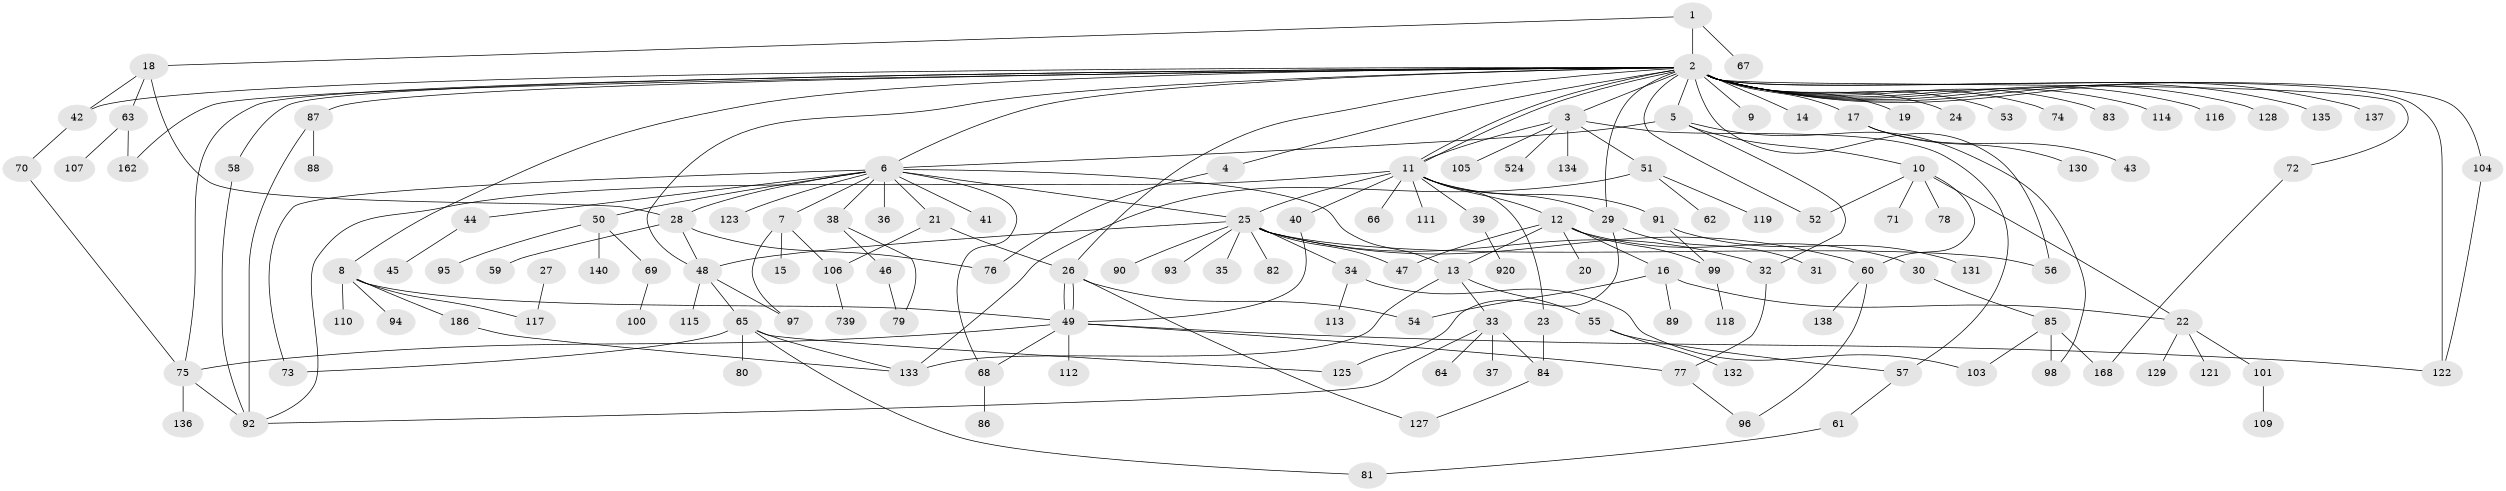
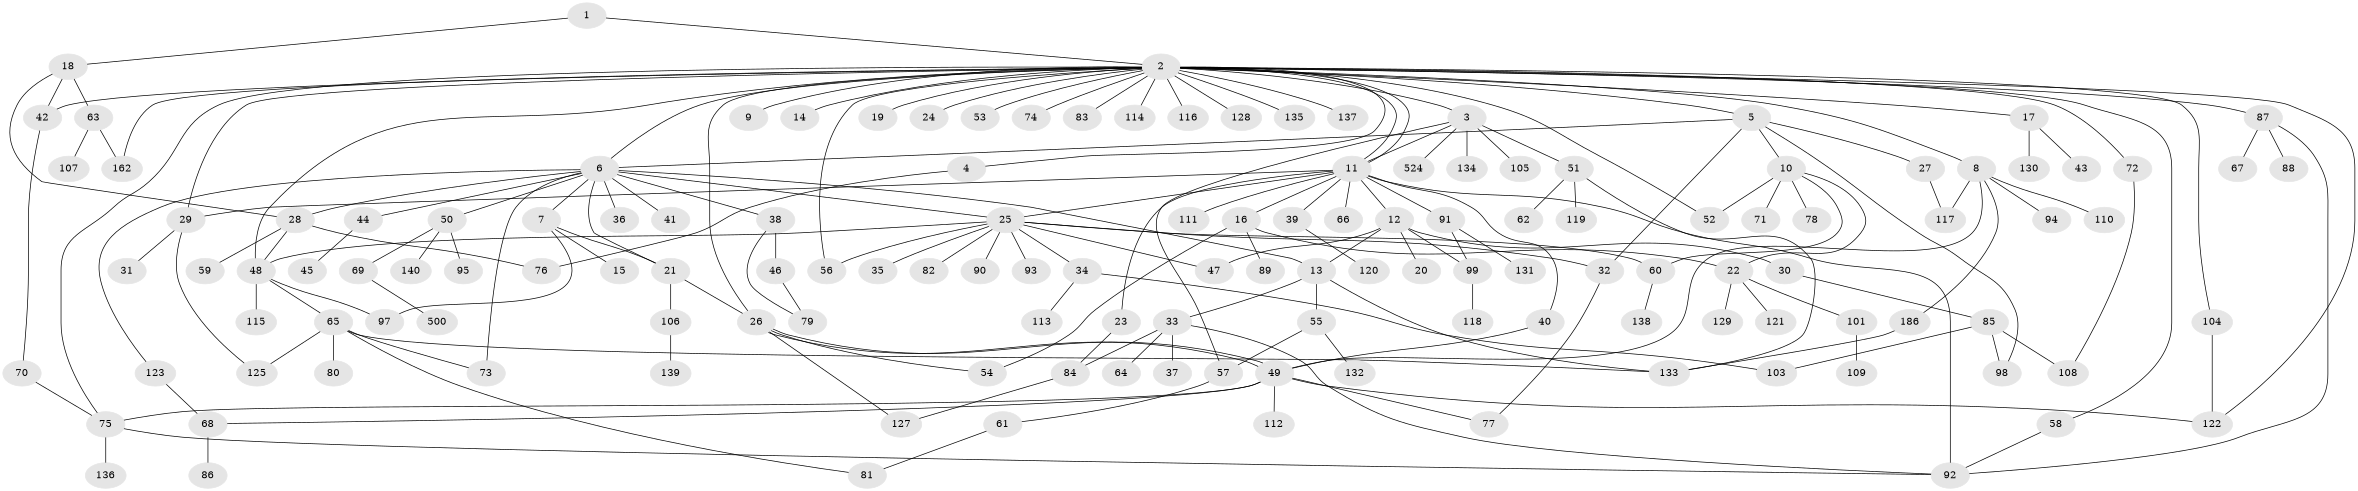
(1718, 41) -> (2251, 143)
none -> (1840, 140)
(1015, 228) -> (182, 399)
(808, 245) -> (607, 245)
(1610, 246) -> (1296, 194)
(1506, 271) -> (1369, 271)
(637, 322) -> (437, 322)
(846, 322) -> (671, 373)
(2104, 373) -> (2068, 373)
(1745, 424) -> none
